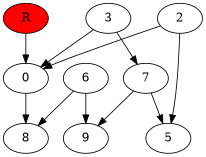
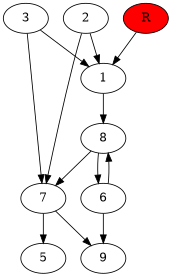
(178, 74) -> (64, 104)
(26, 78) -> (103, 78)
none -> (98, 164)
none -> (76, 165)
